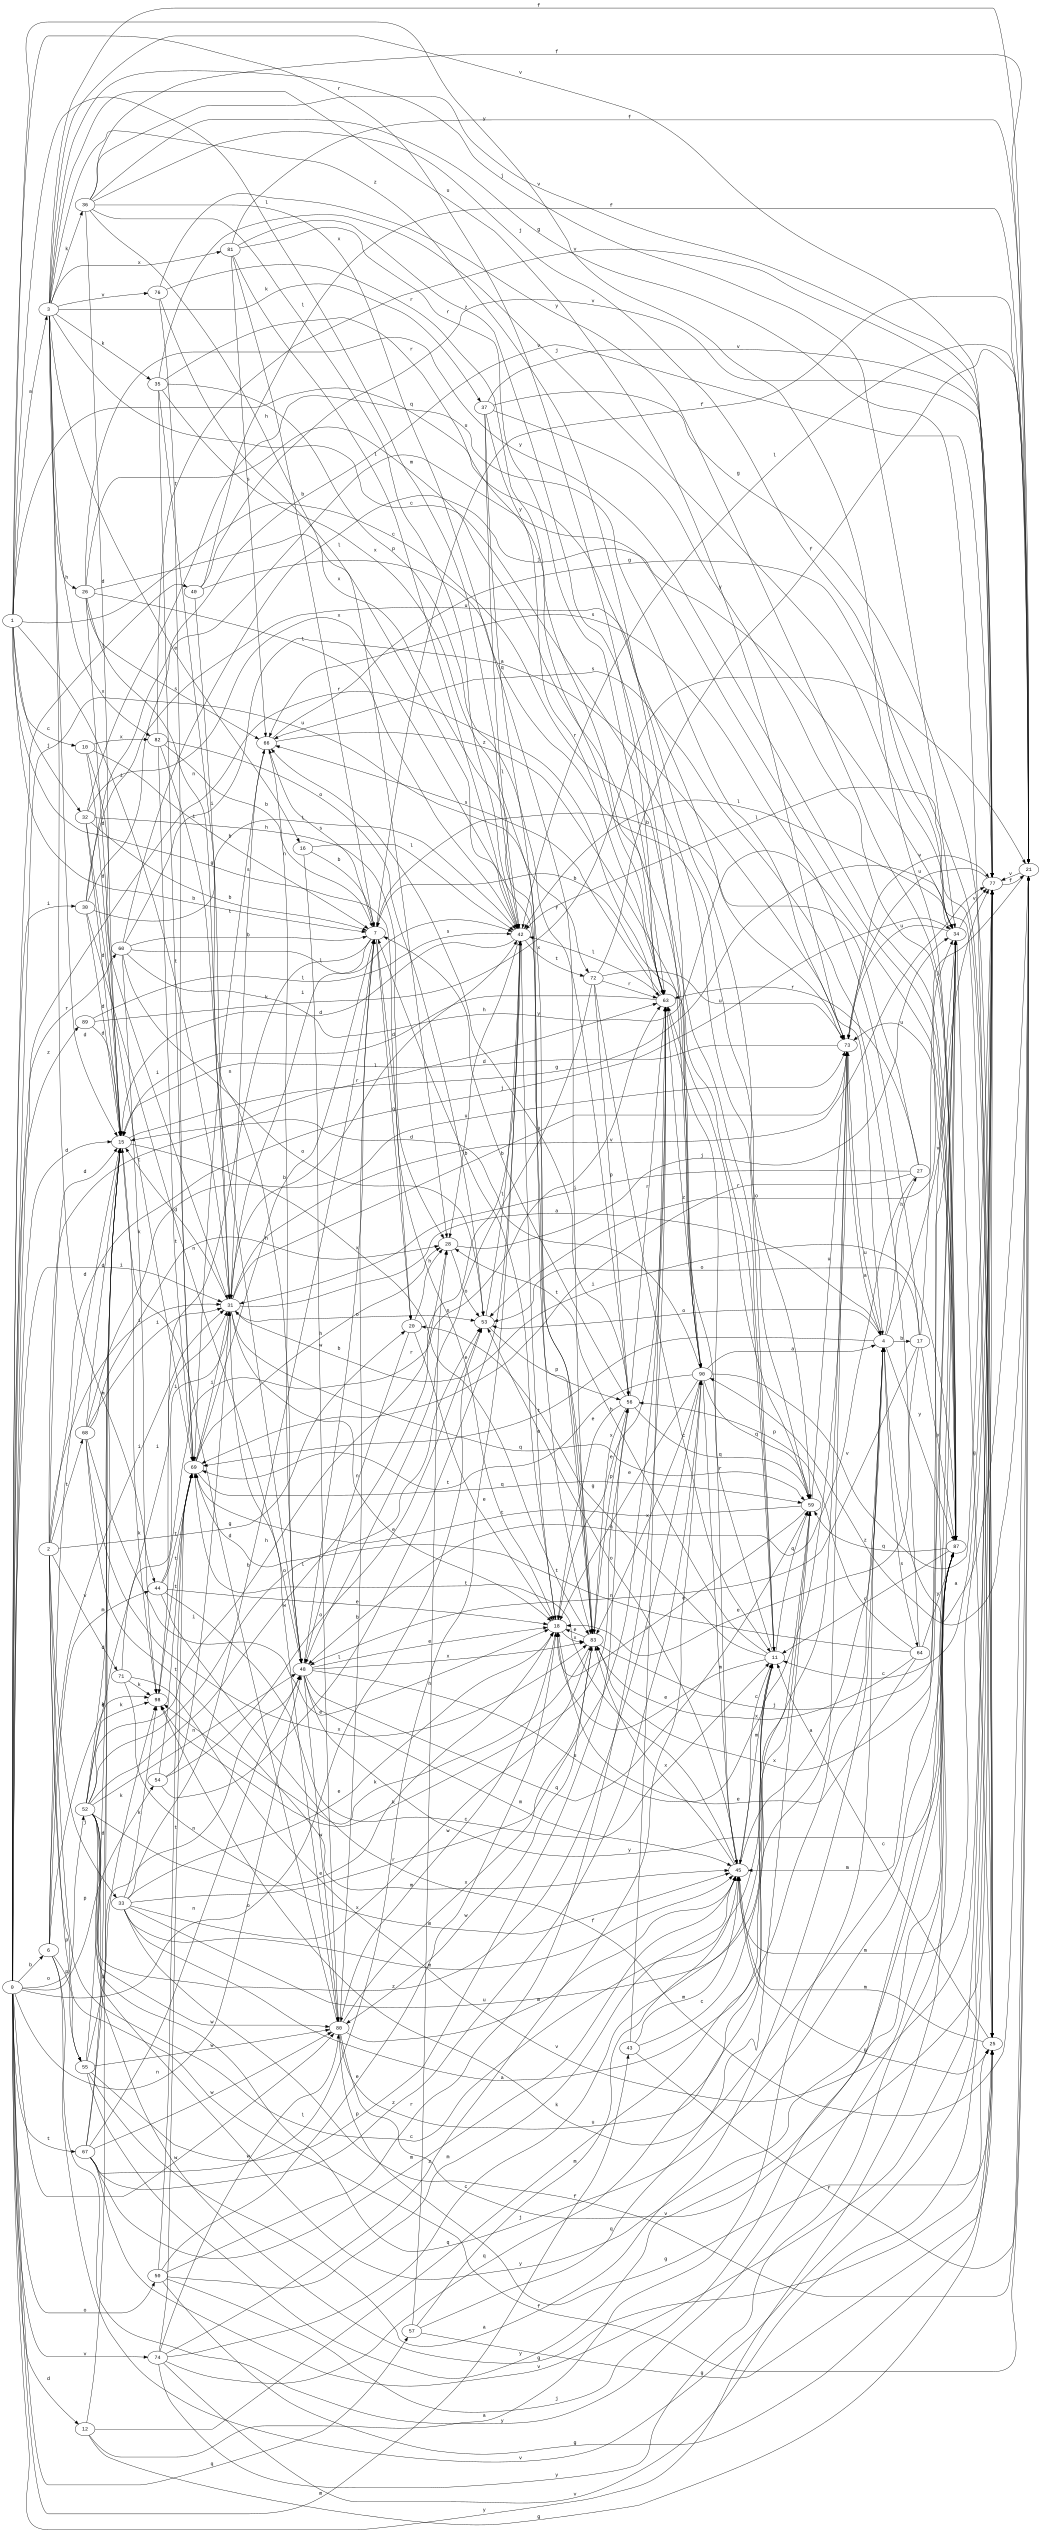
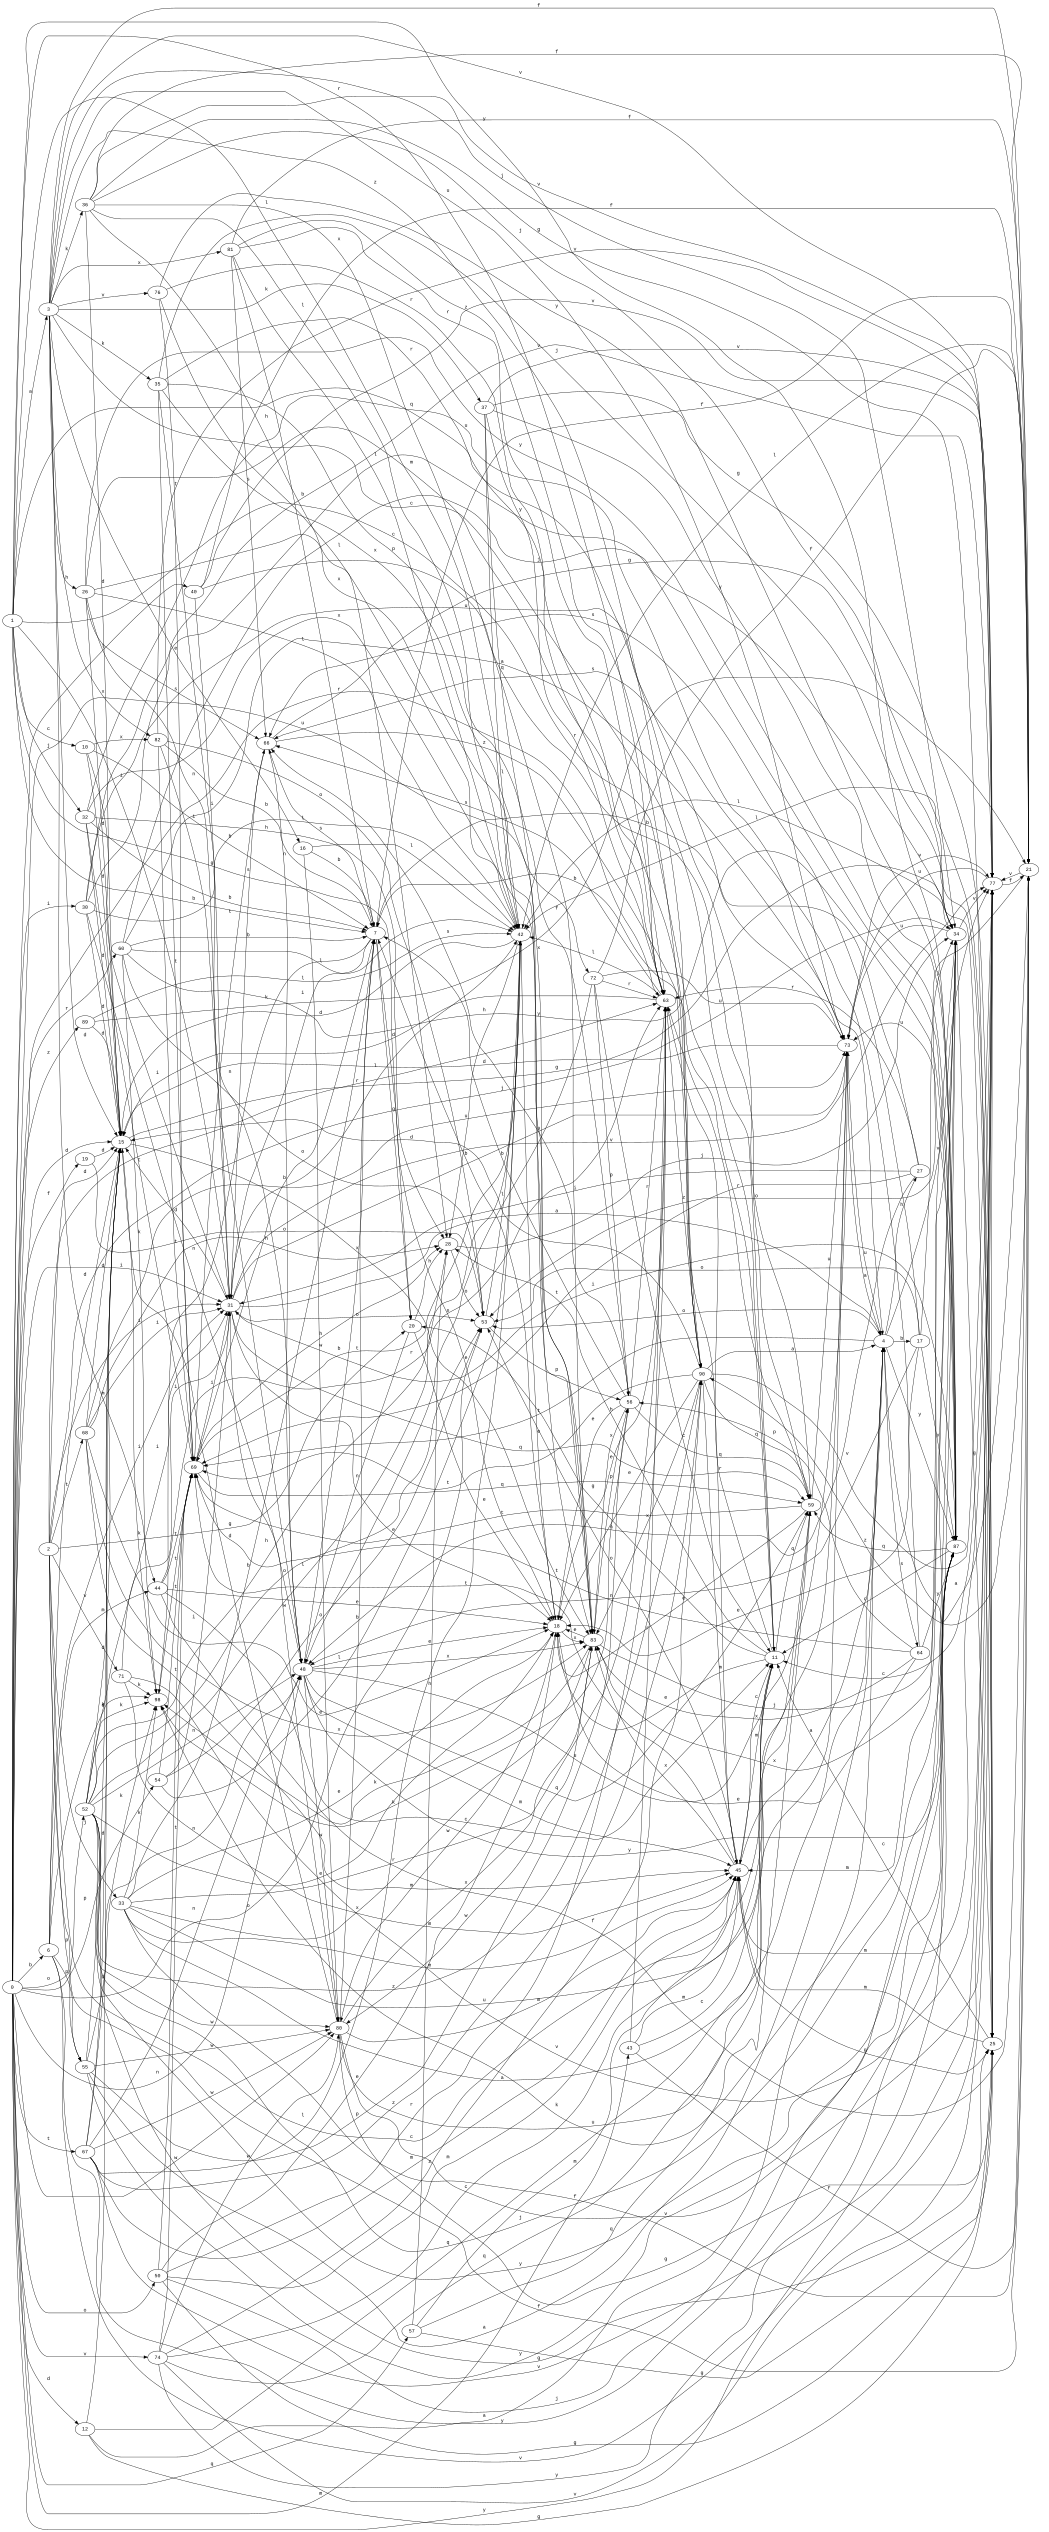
(550, 962) -> (452, 1267)
none -> (85, 1159)
